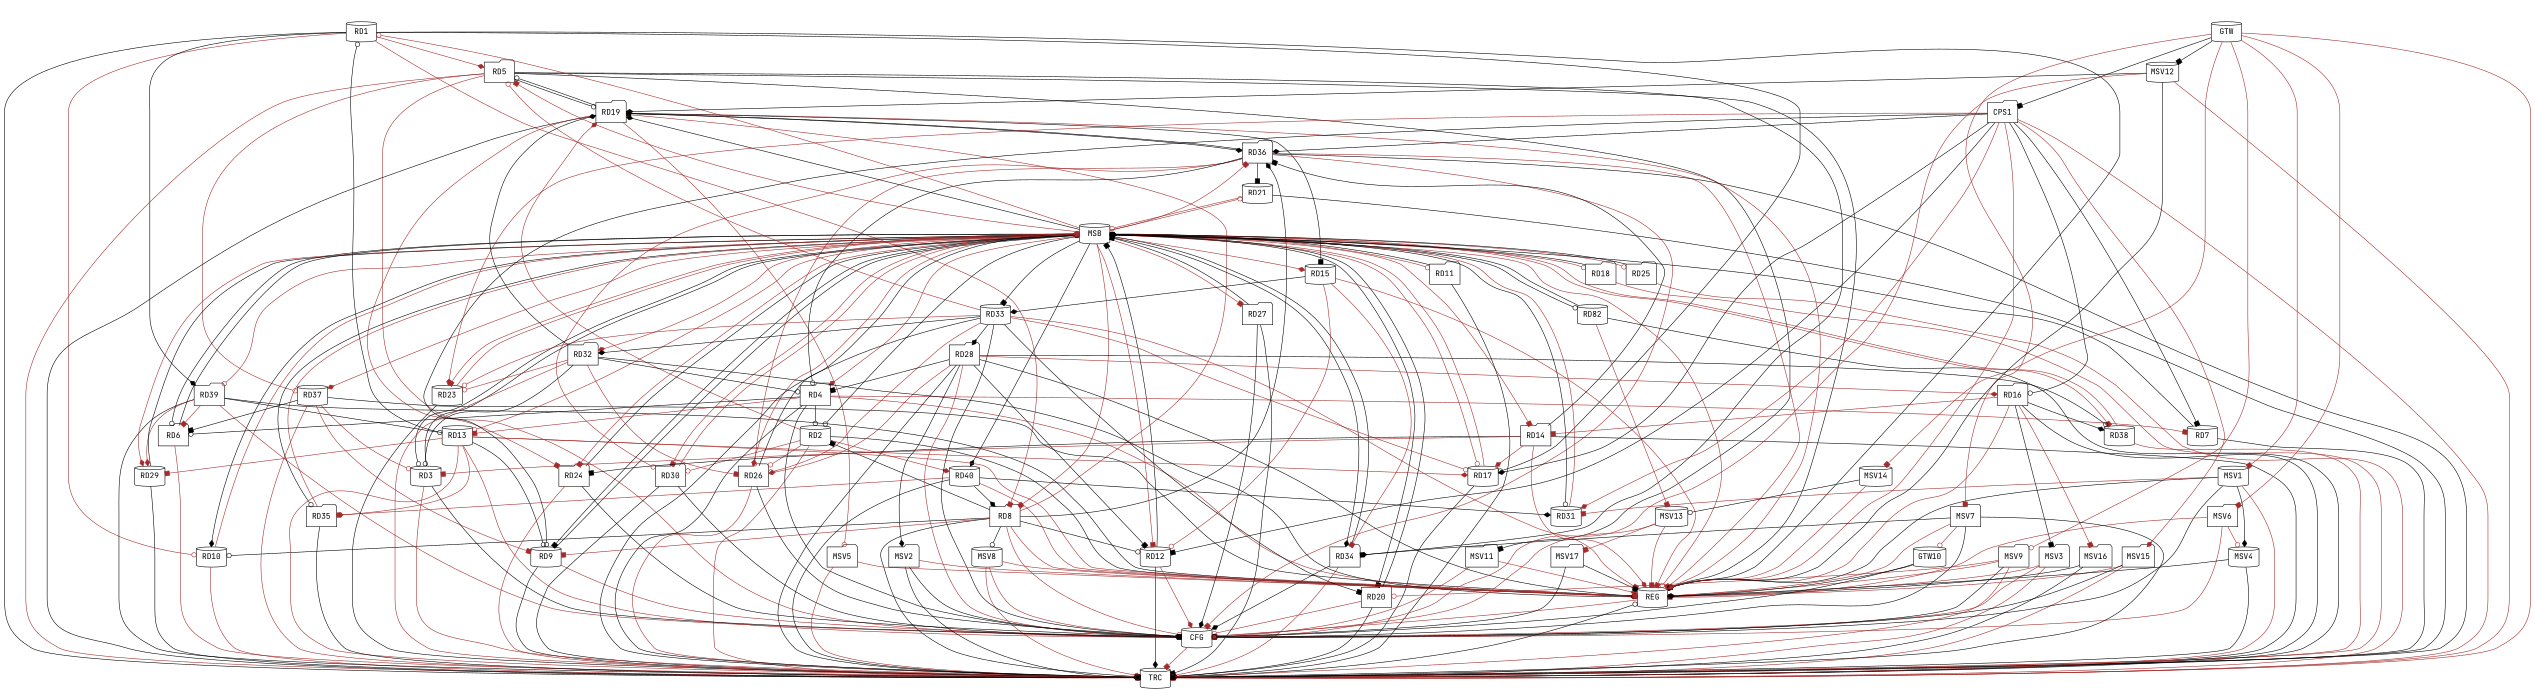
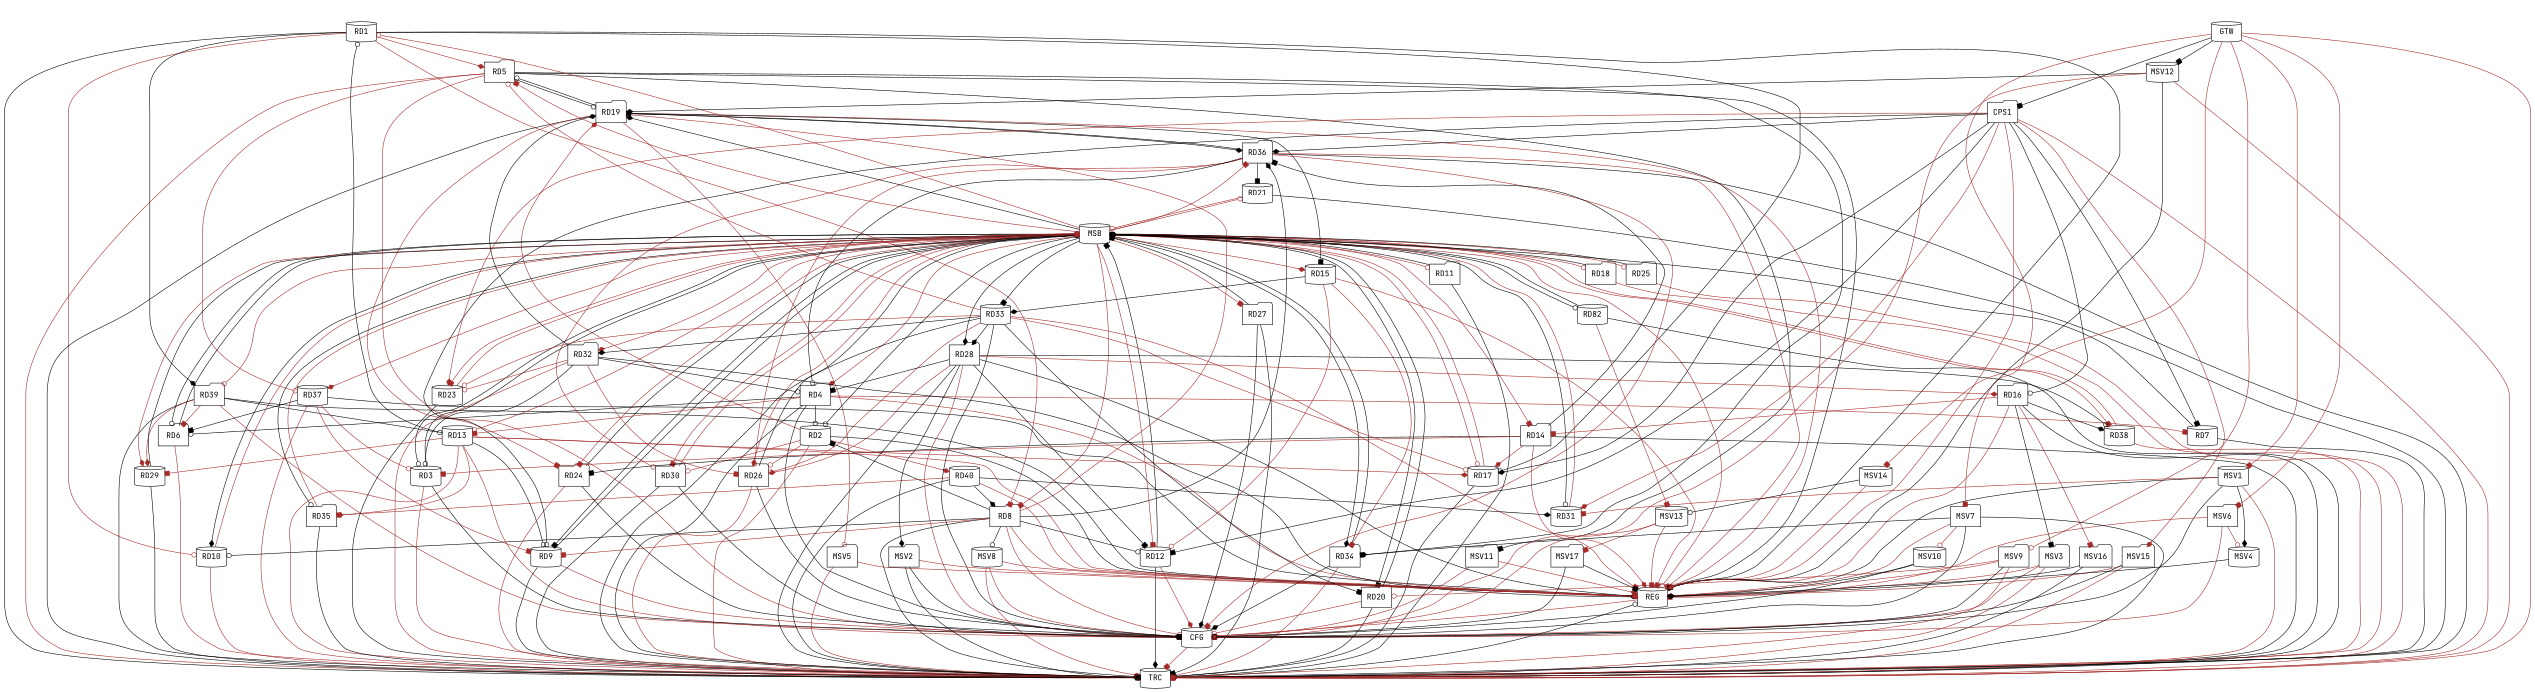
(1039, 342) -> (1006, 271)
(1930, 557) -> (1930, 557)
(1747, 669) -> none
